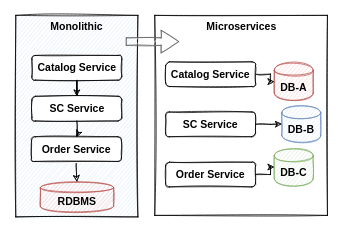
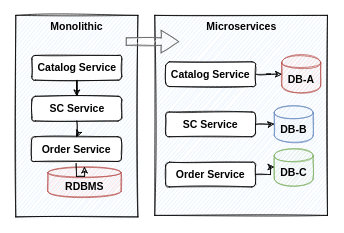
(242, 27) -> (242, 27)
(294, 82) -> (301, 74)
(301, 124) -> (294, 124)
(77, 197) -> (84, 182)
